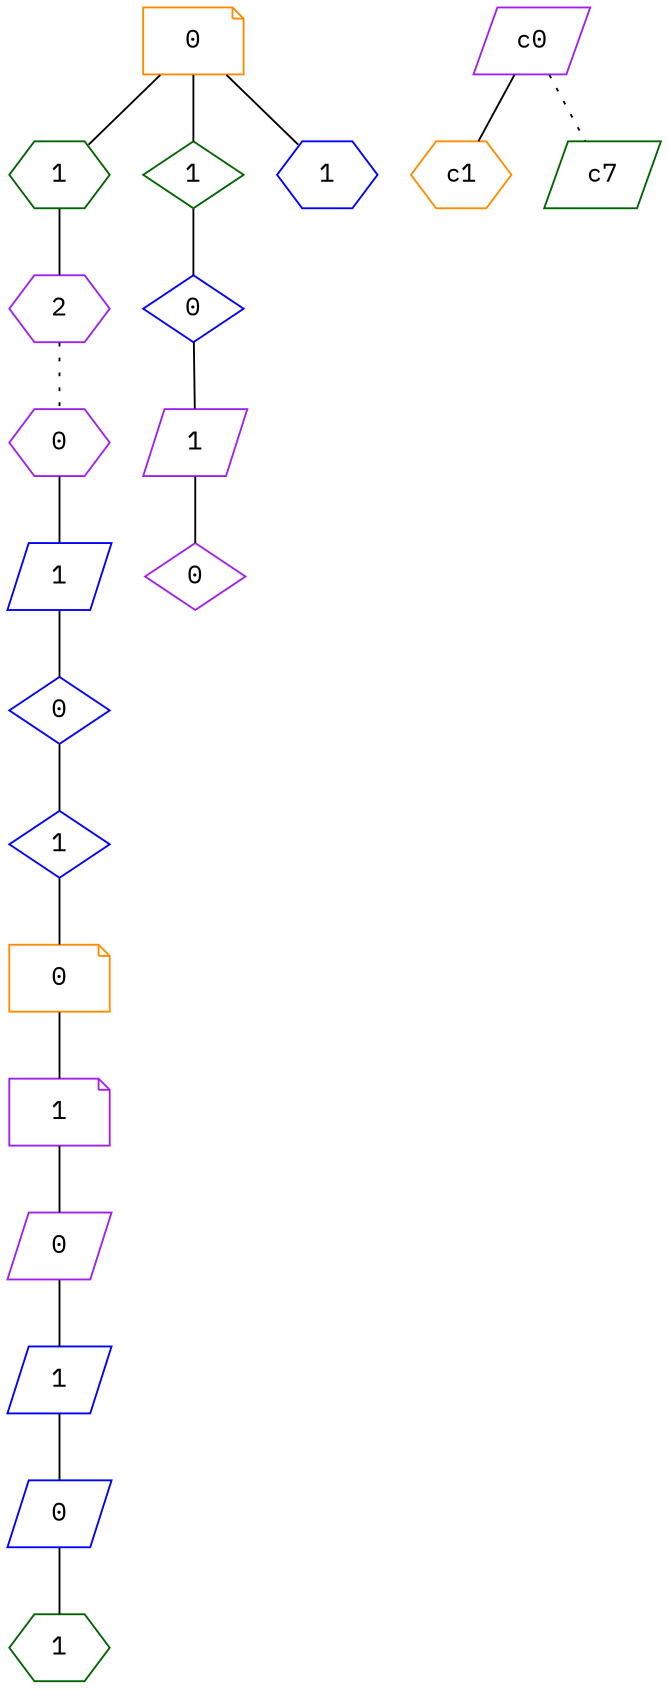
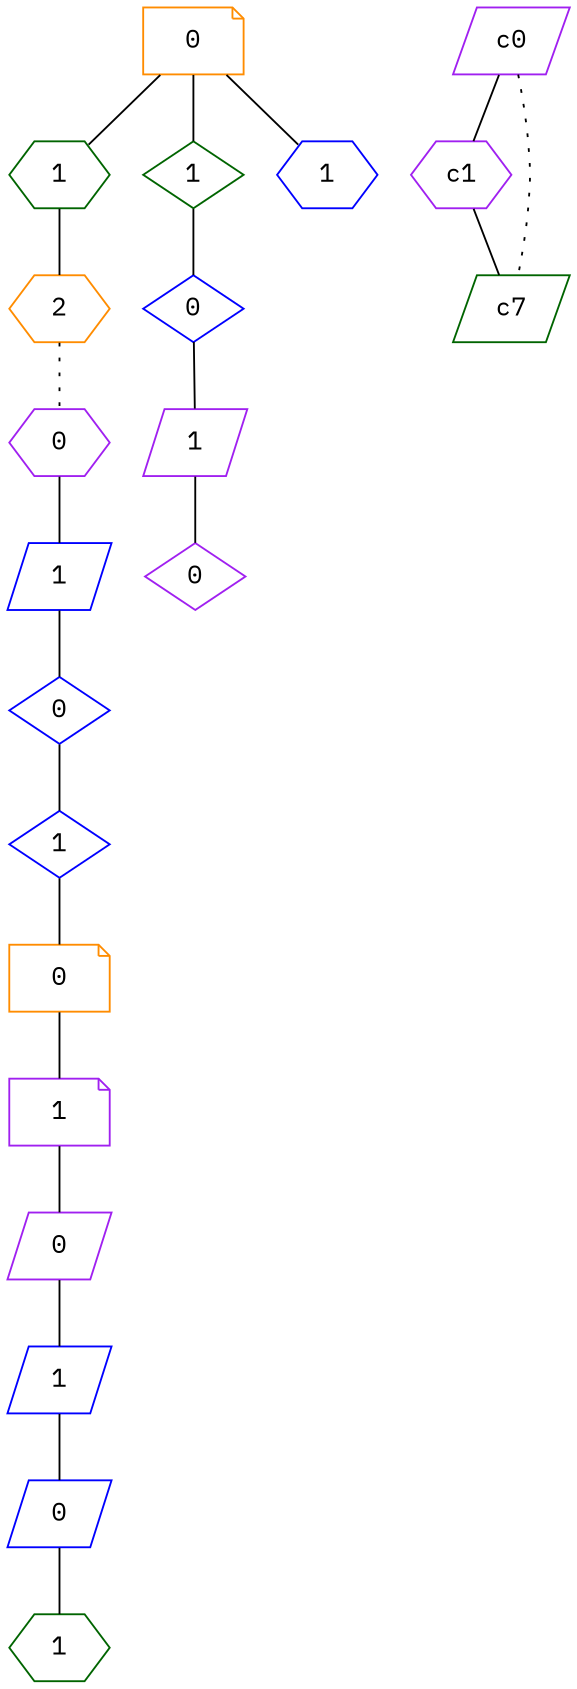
(461, 175) -> (461, 175)
none -> (486, 242)
(59, 309) -> (59, 309)
